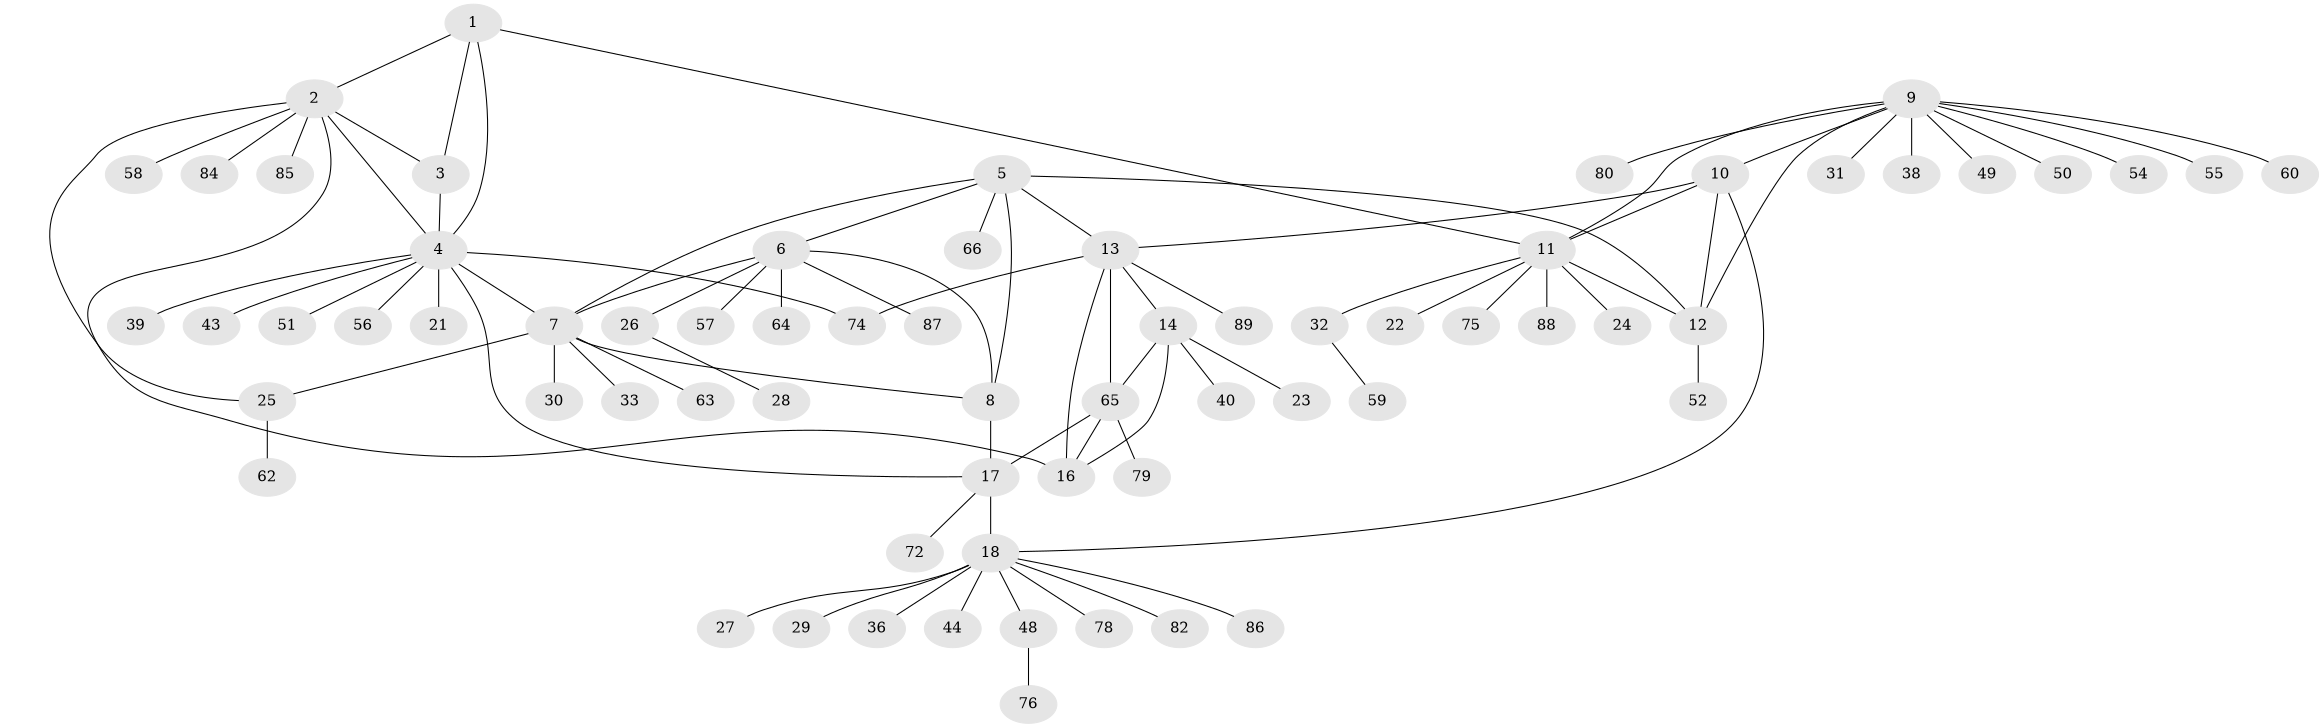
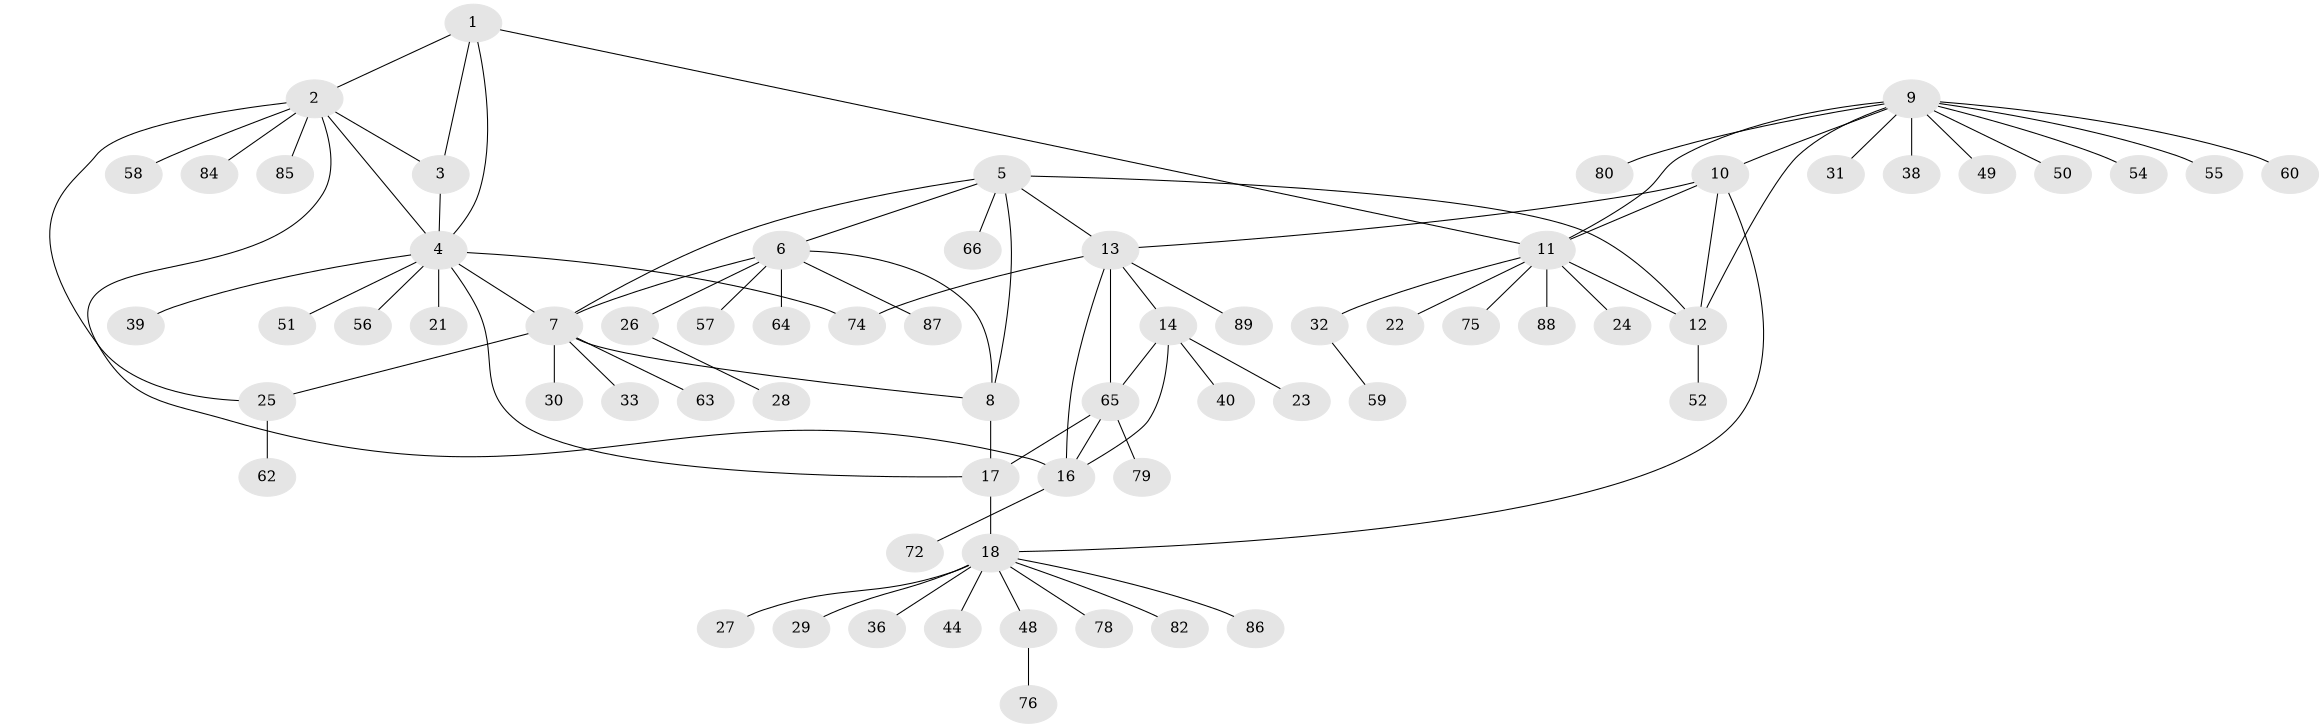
(212, 326) -> none
(953, 515) -> (999, 511)
